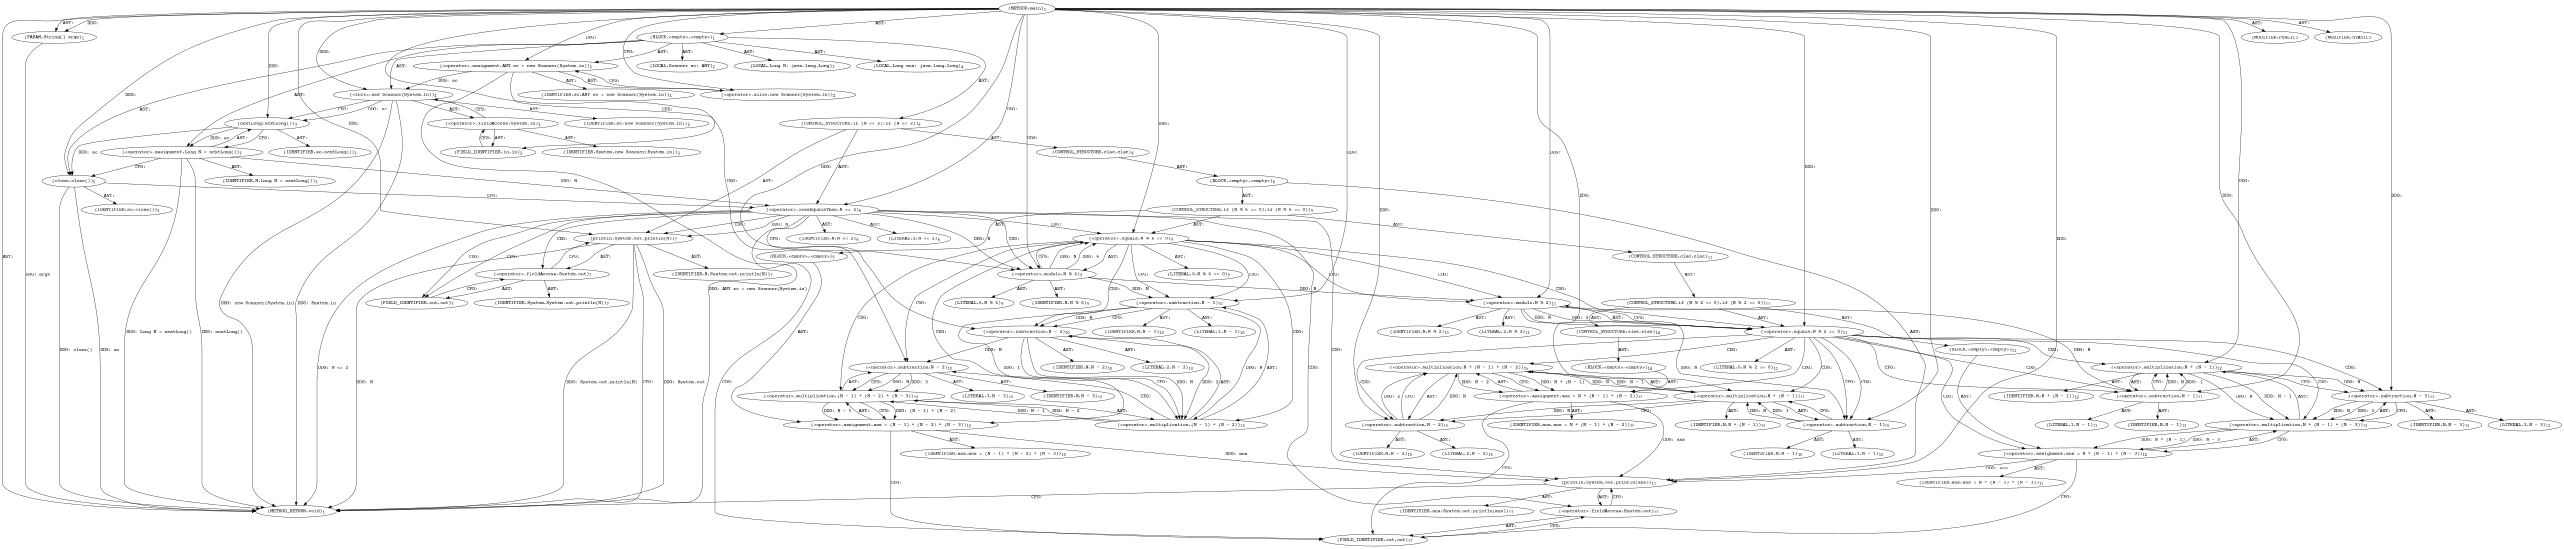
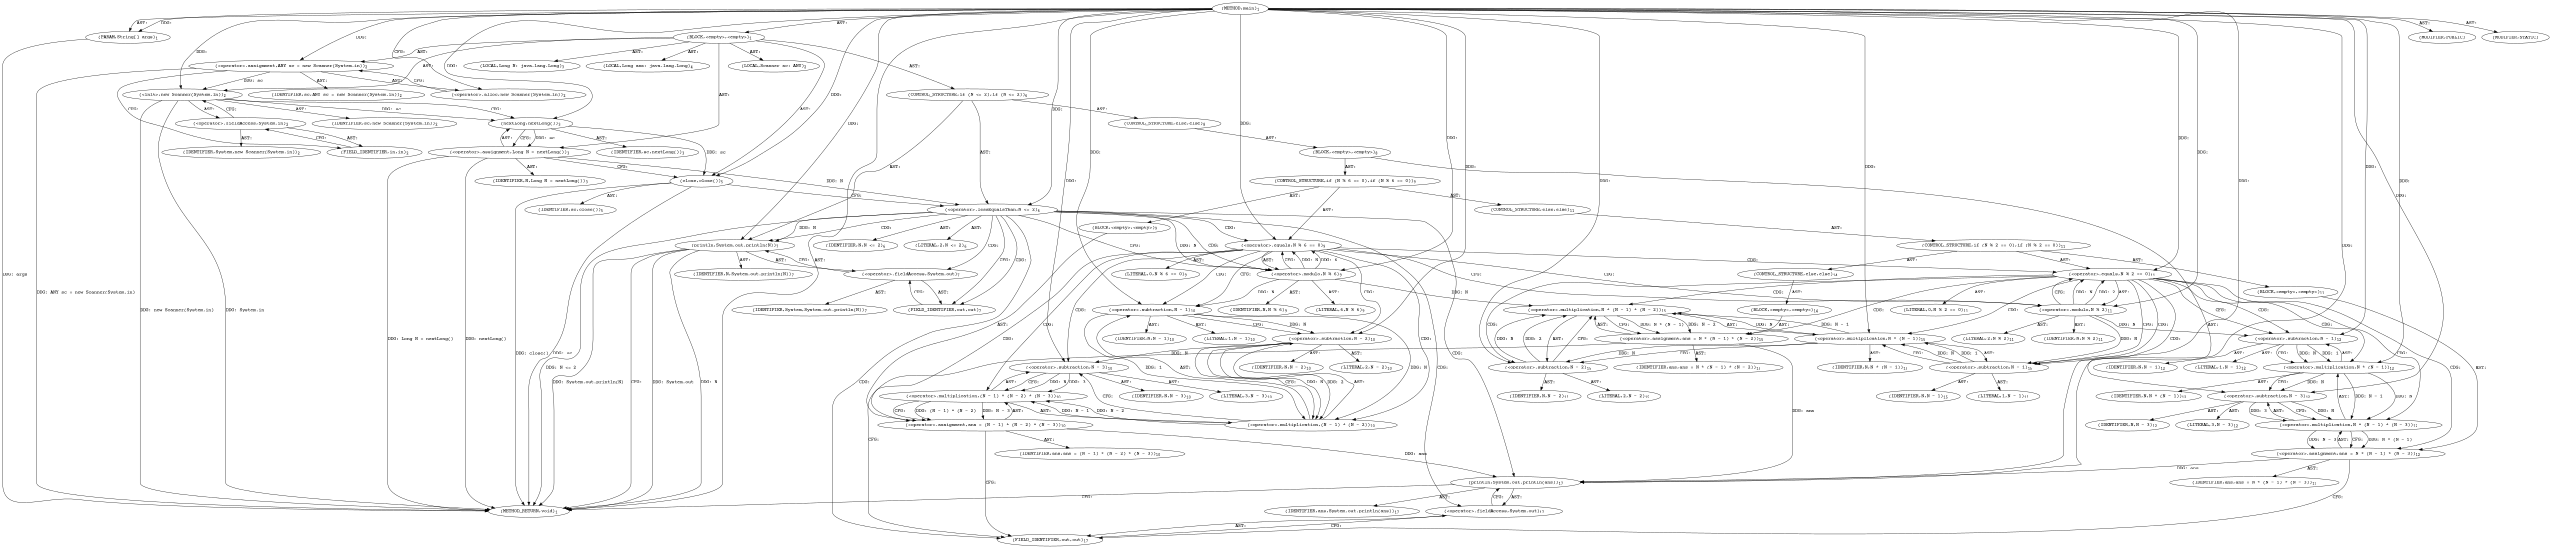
(1270, 289) -> (1432, 295)
